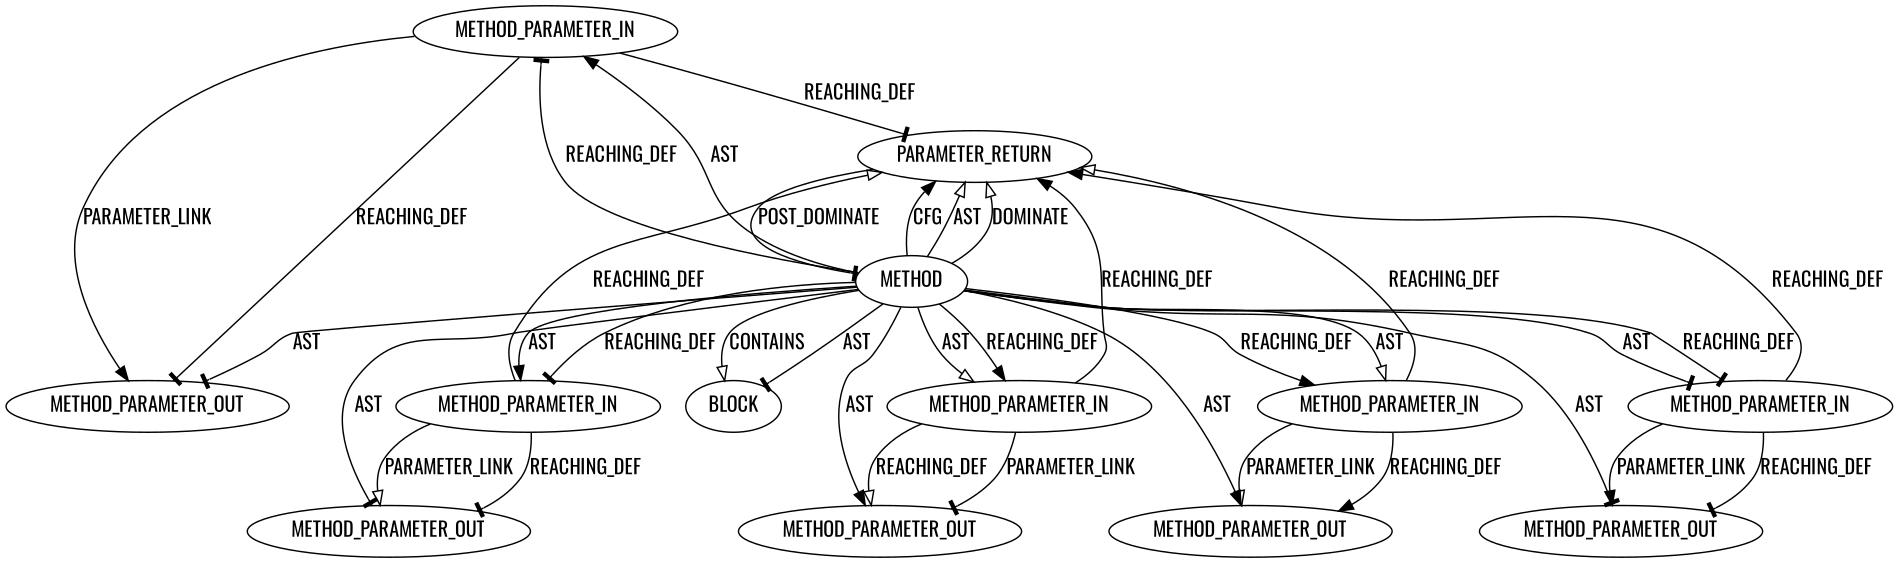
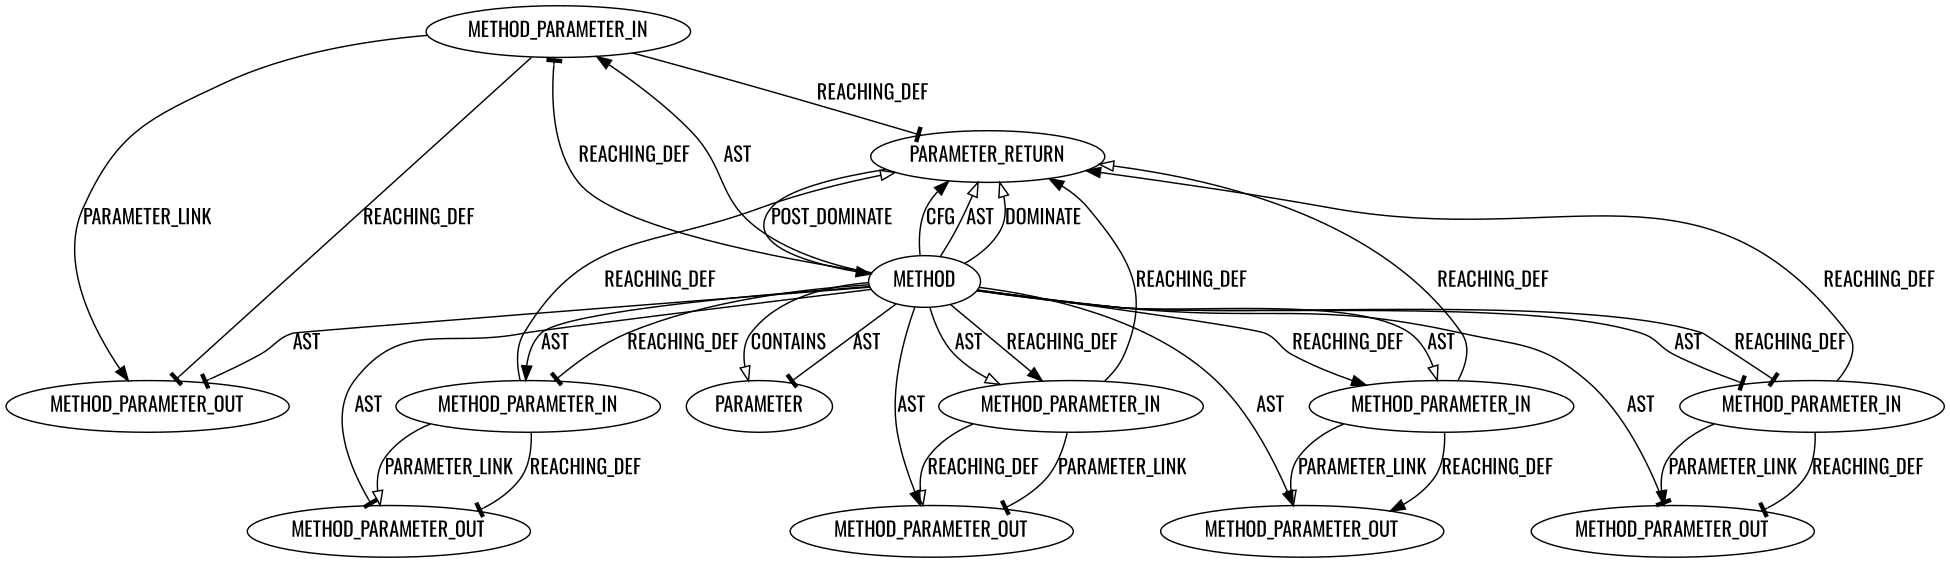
(752, 219) -> (767, 216)
(734, 406) -> (759, 406)
